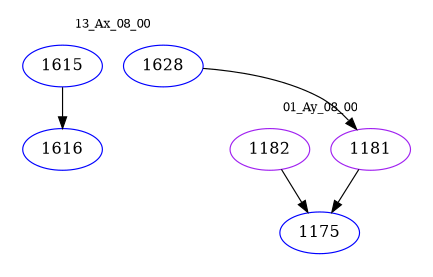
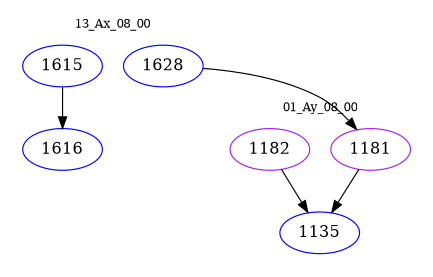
(320, 233) -> (320, 233)
